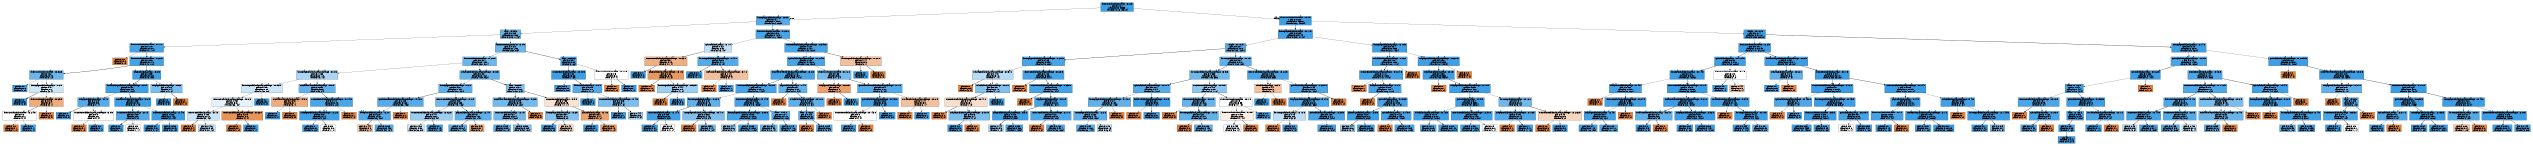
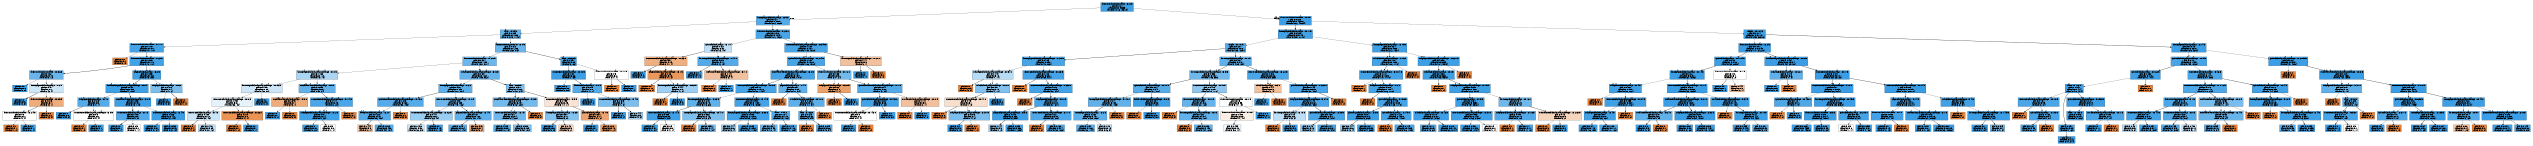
(2071, 122) -> (2063, 108)
(1251, 128) -> none
none -> (1308, 128)
